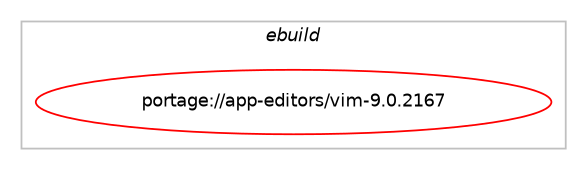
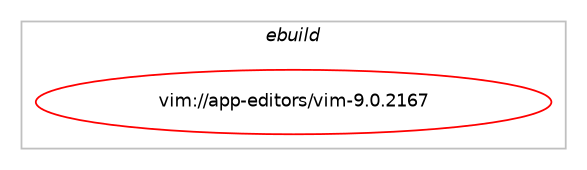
(294, 102) -> (294, 102)
